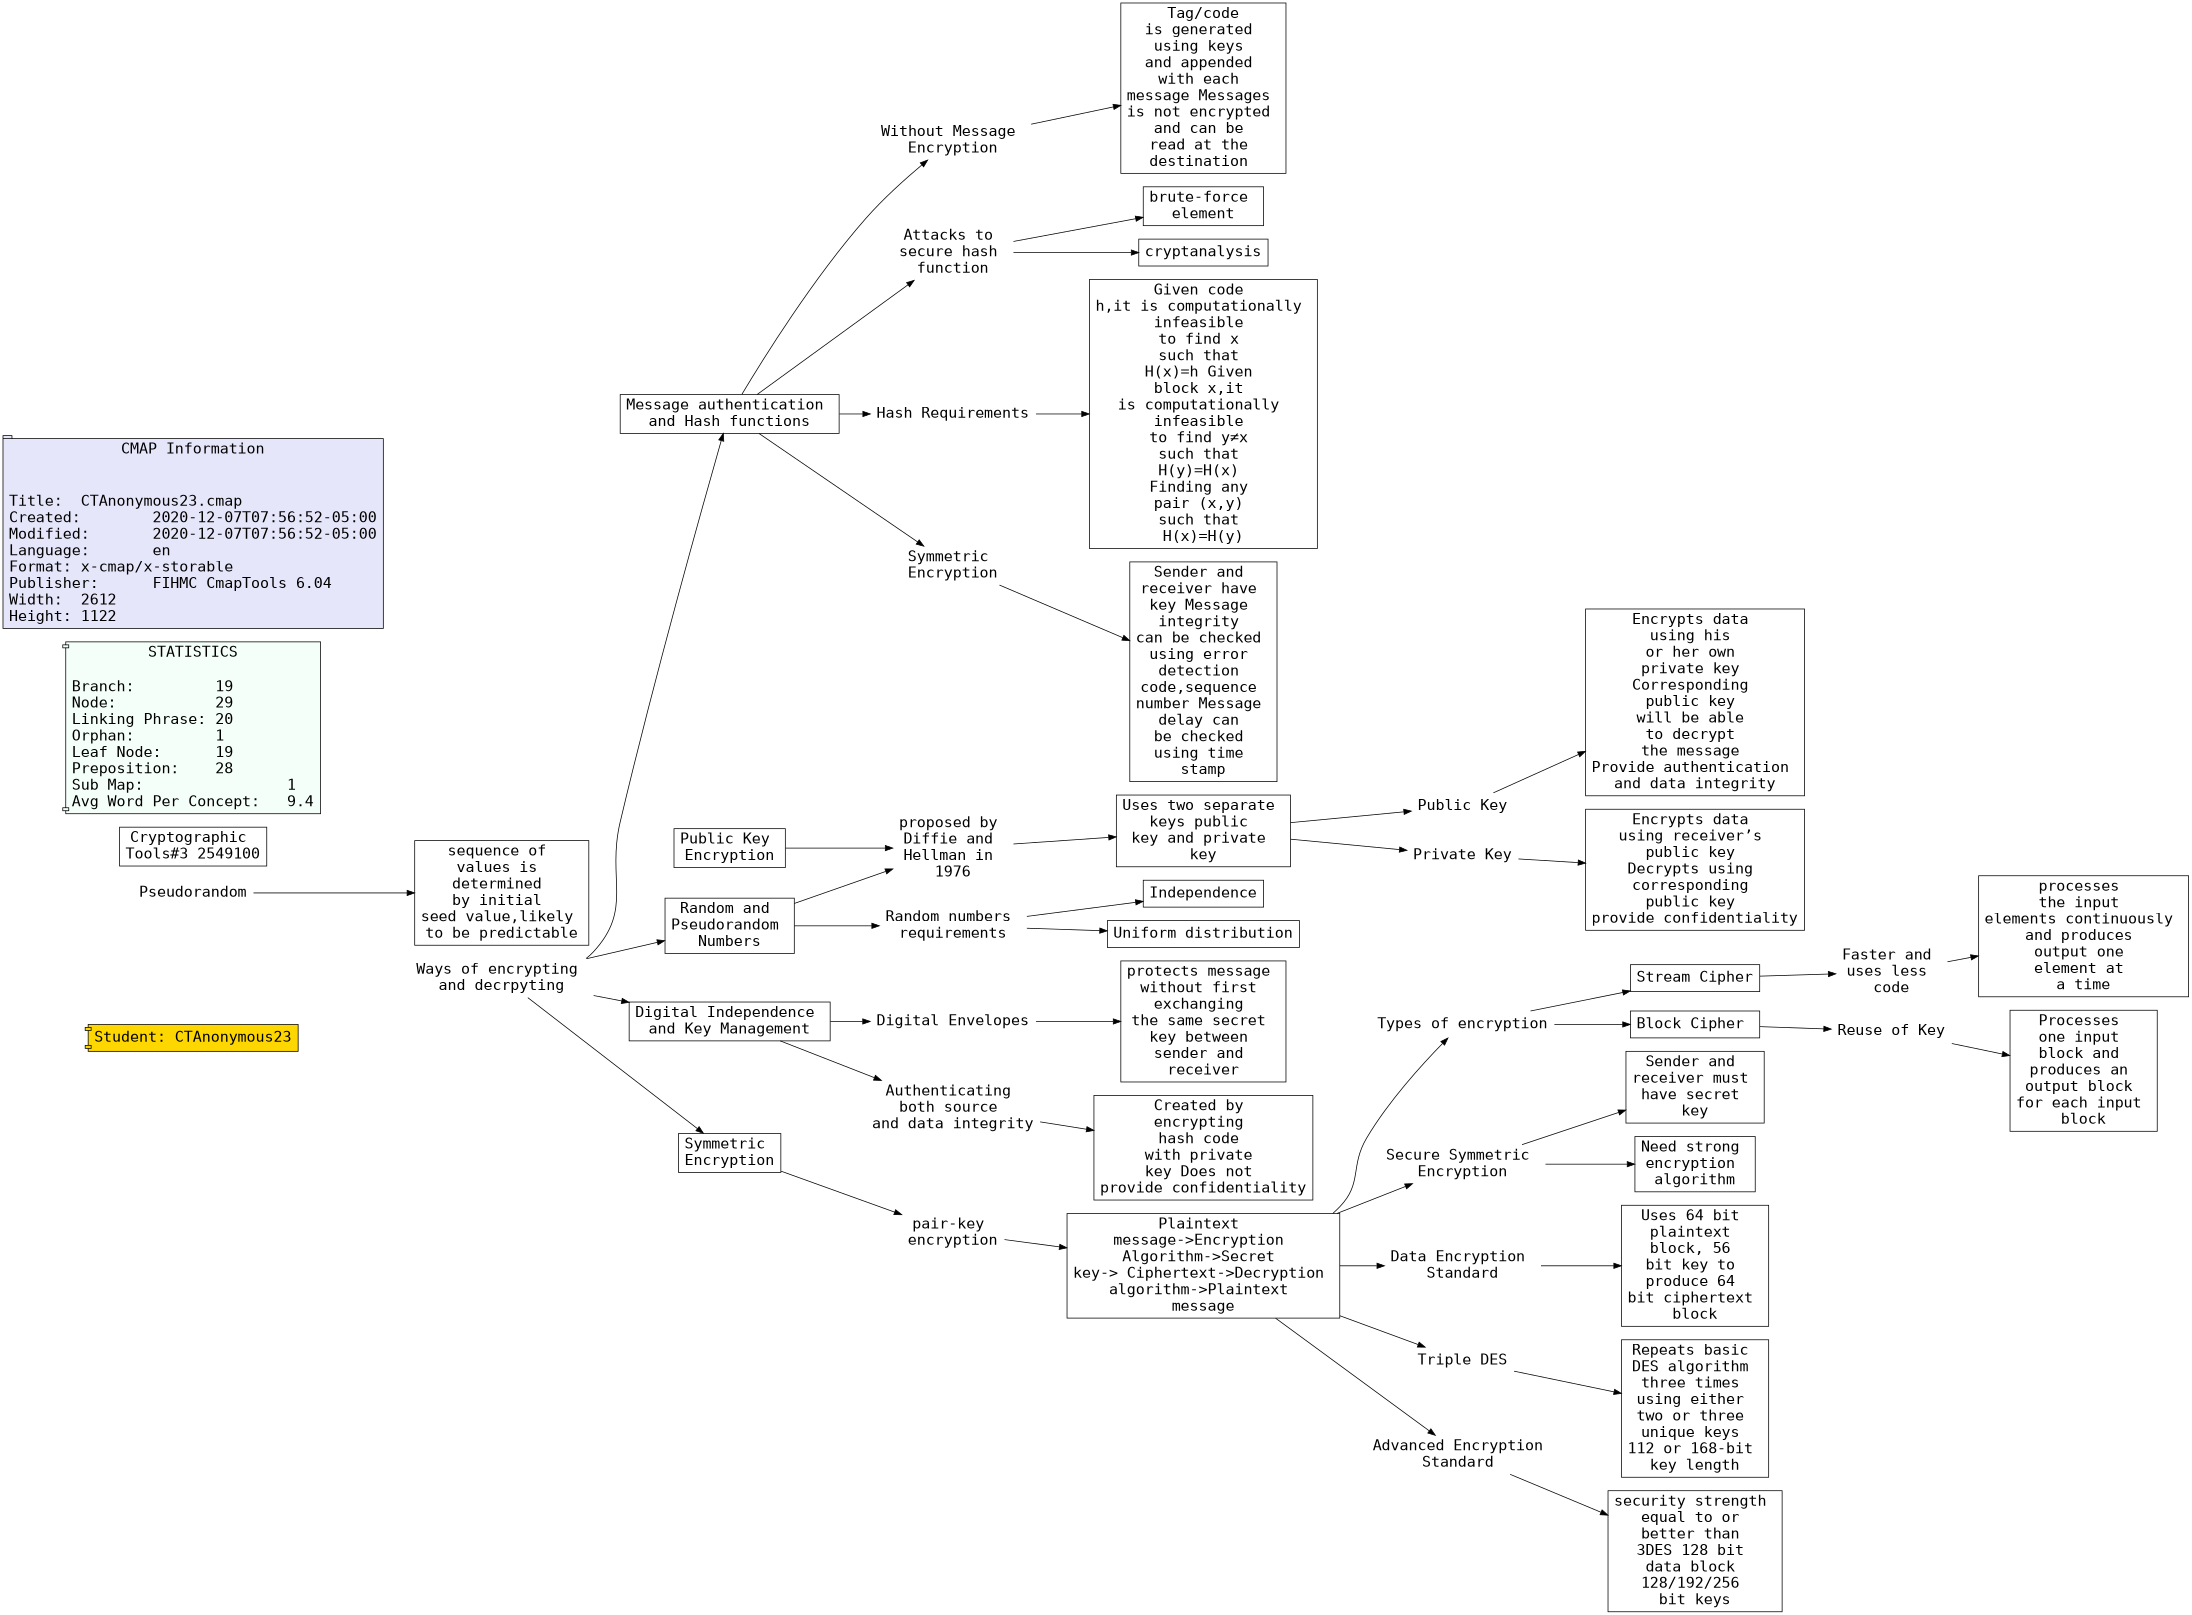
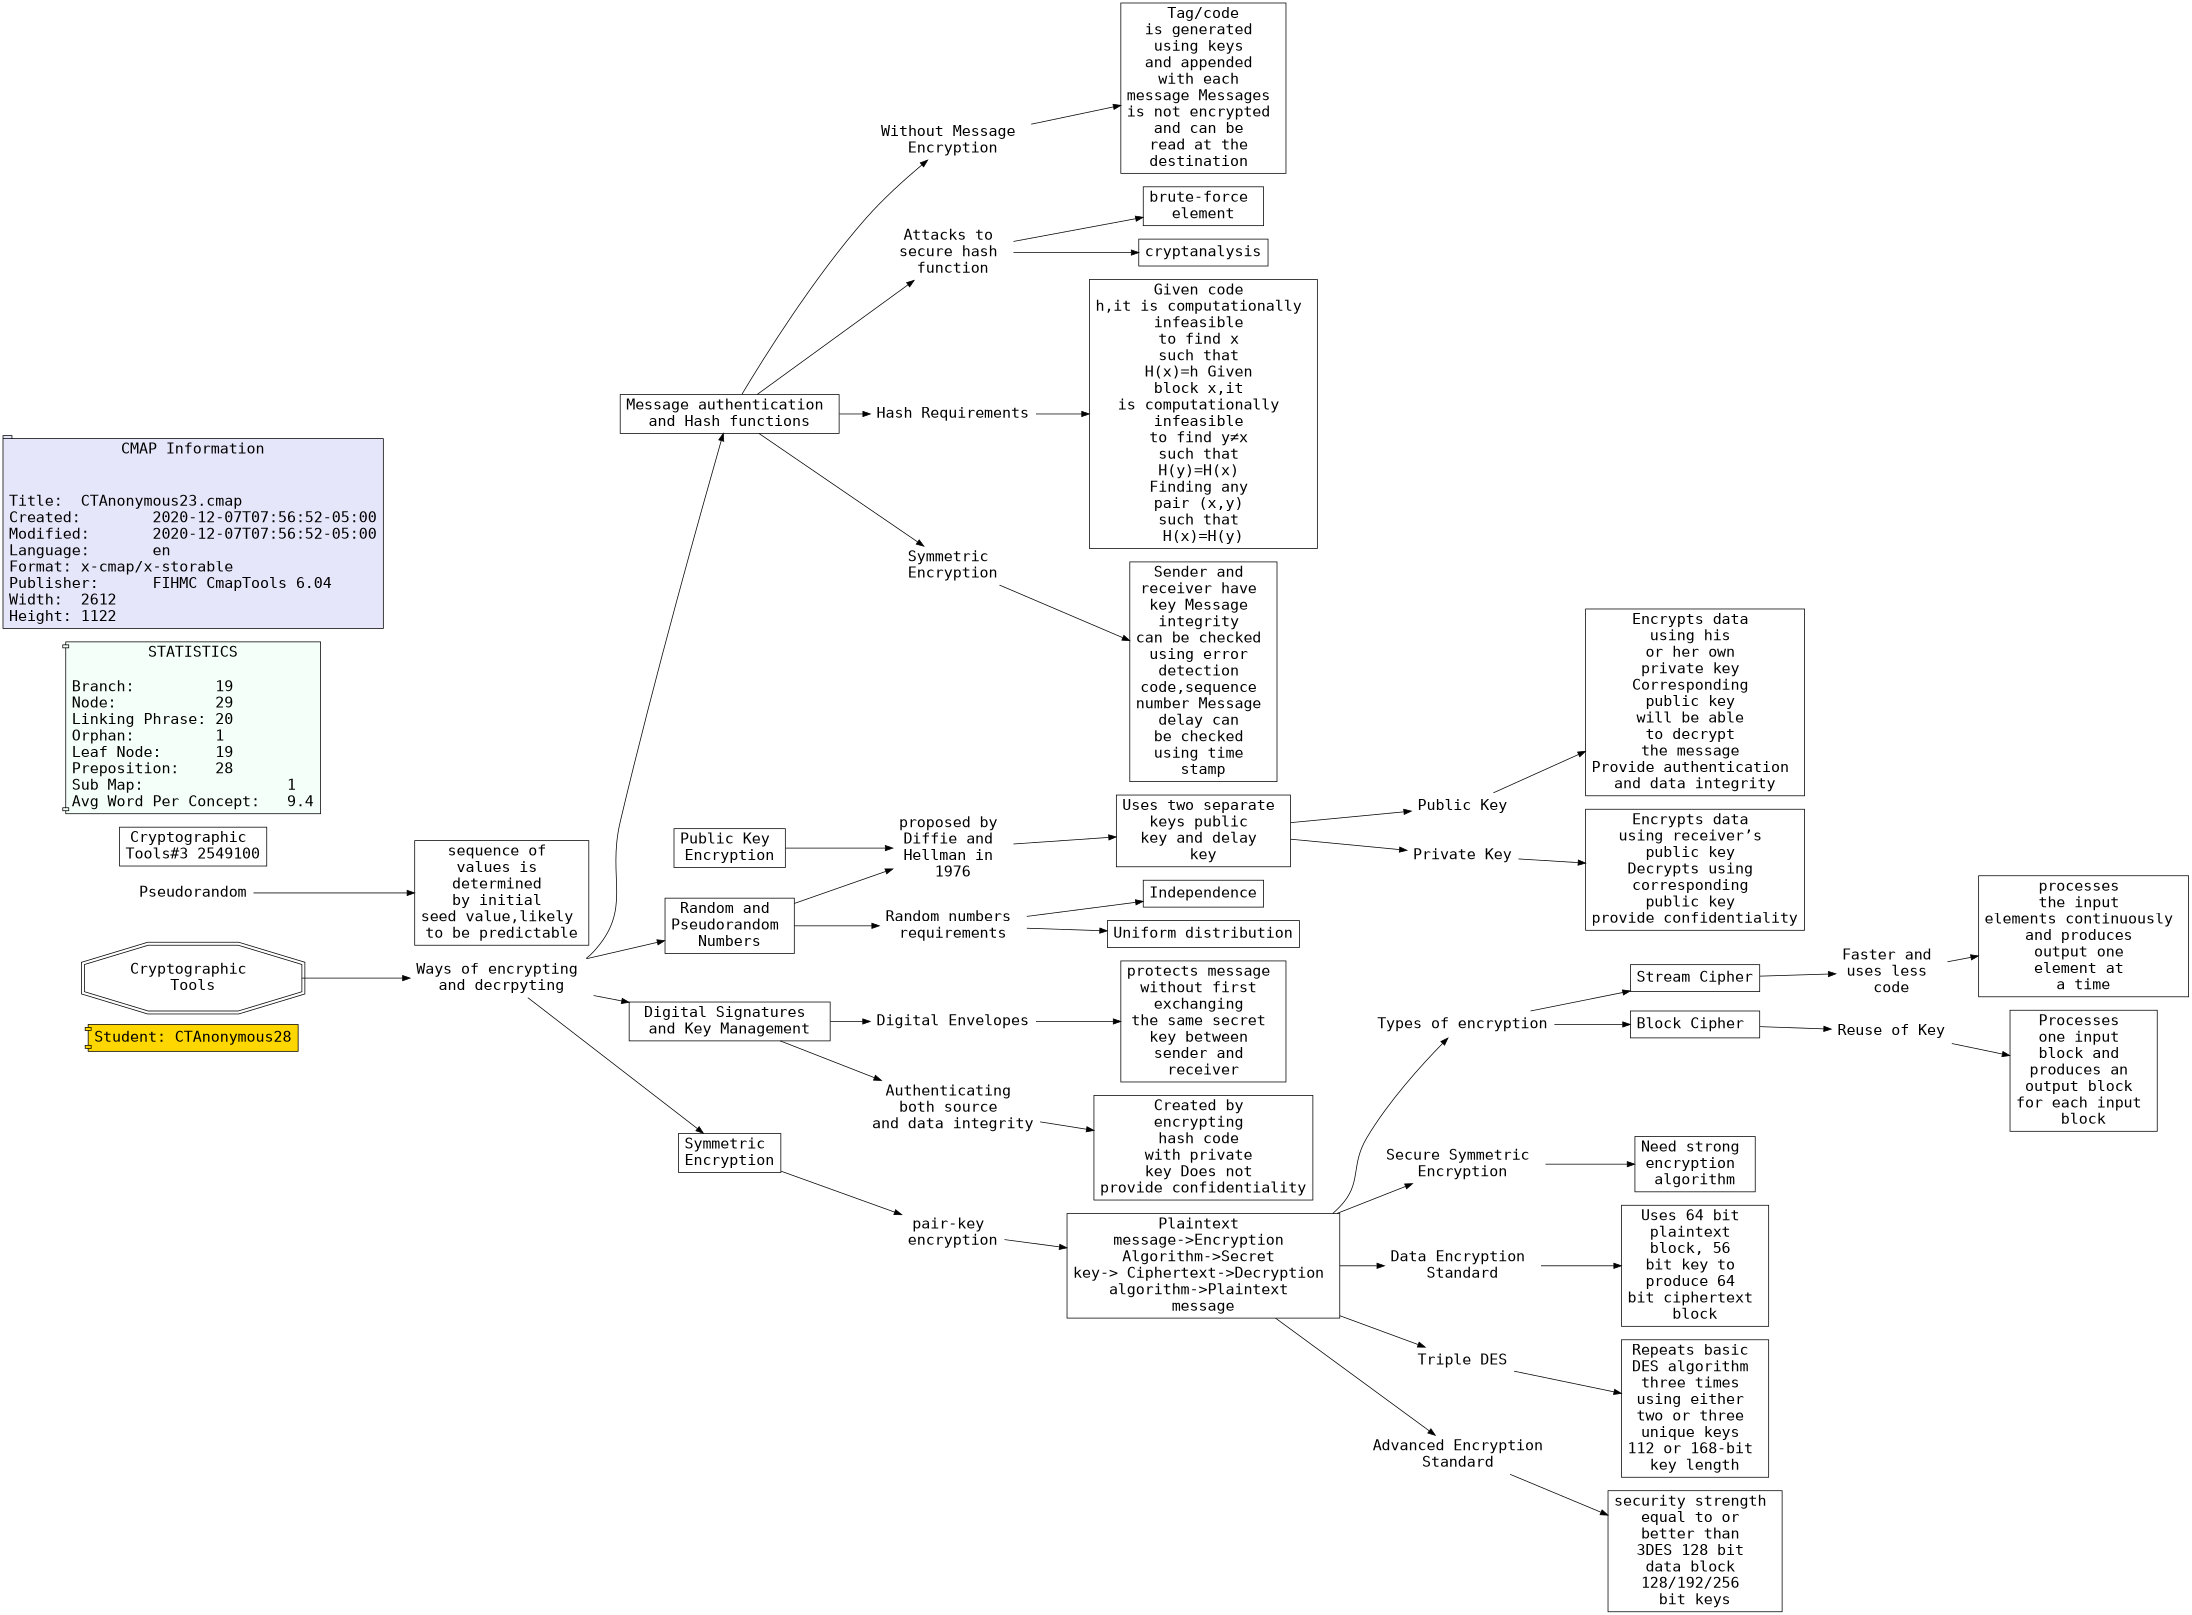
(1203, 831) -> (1203, 831)
none -> (193, 978)
(730, 1021) -> (730, 1021)
(193, 1038) -> (193, 1038)
(1695, 1087) -> none
